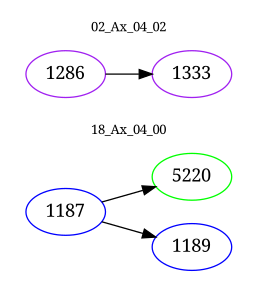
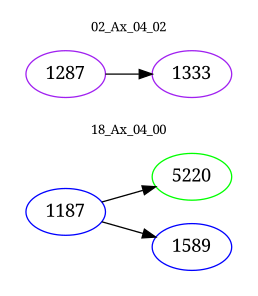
(66, 74) -> (66, 74)
(192, 247) -> (192, 247)
